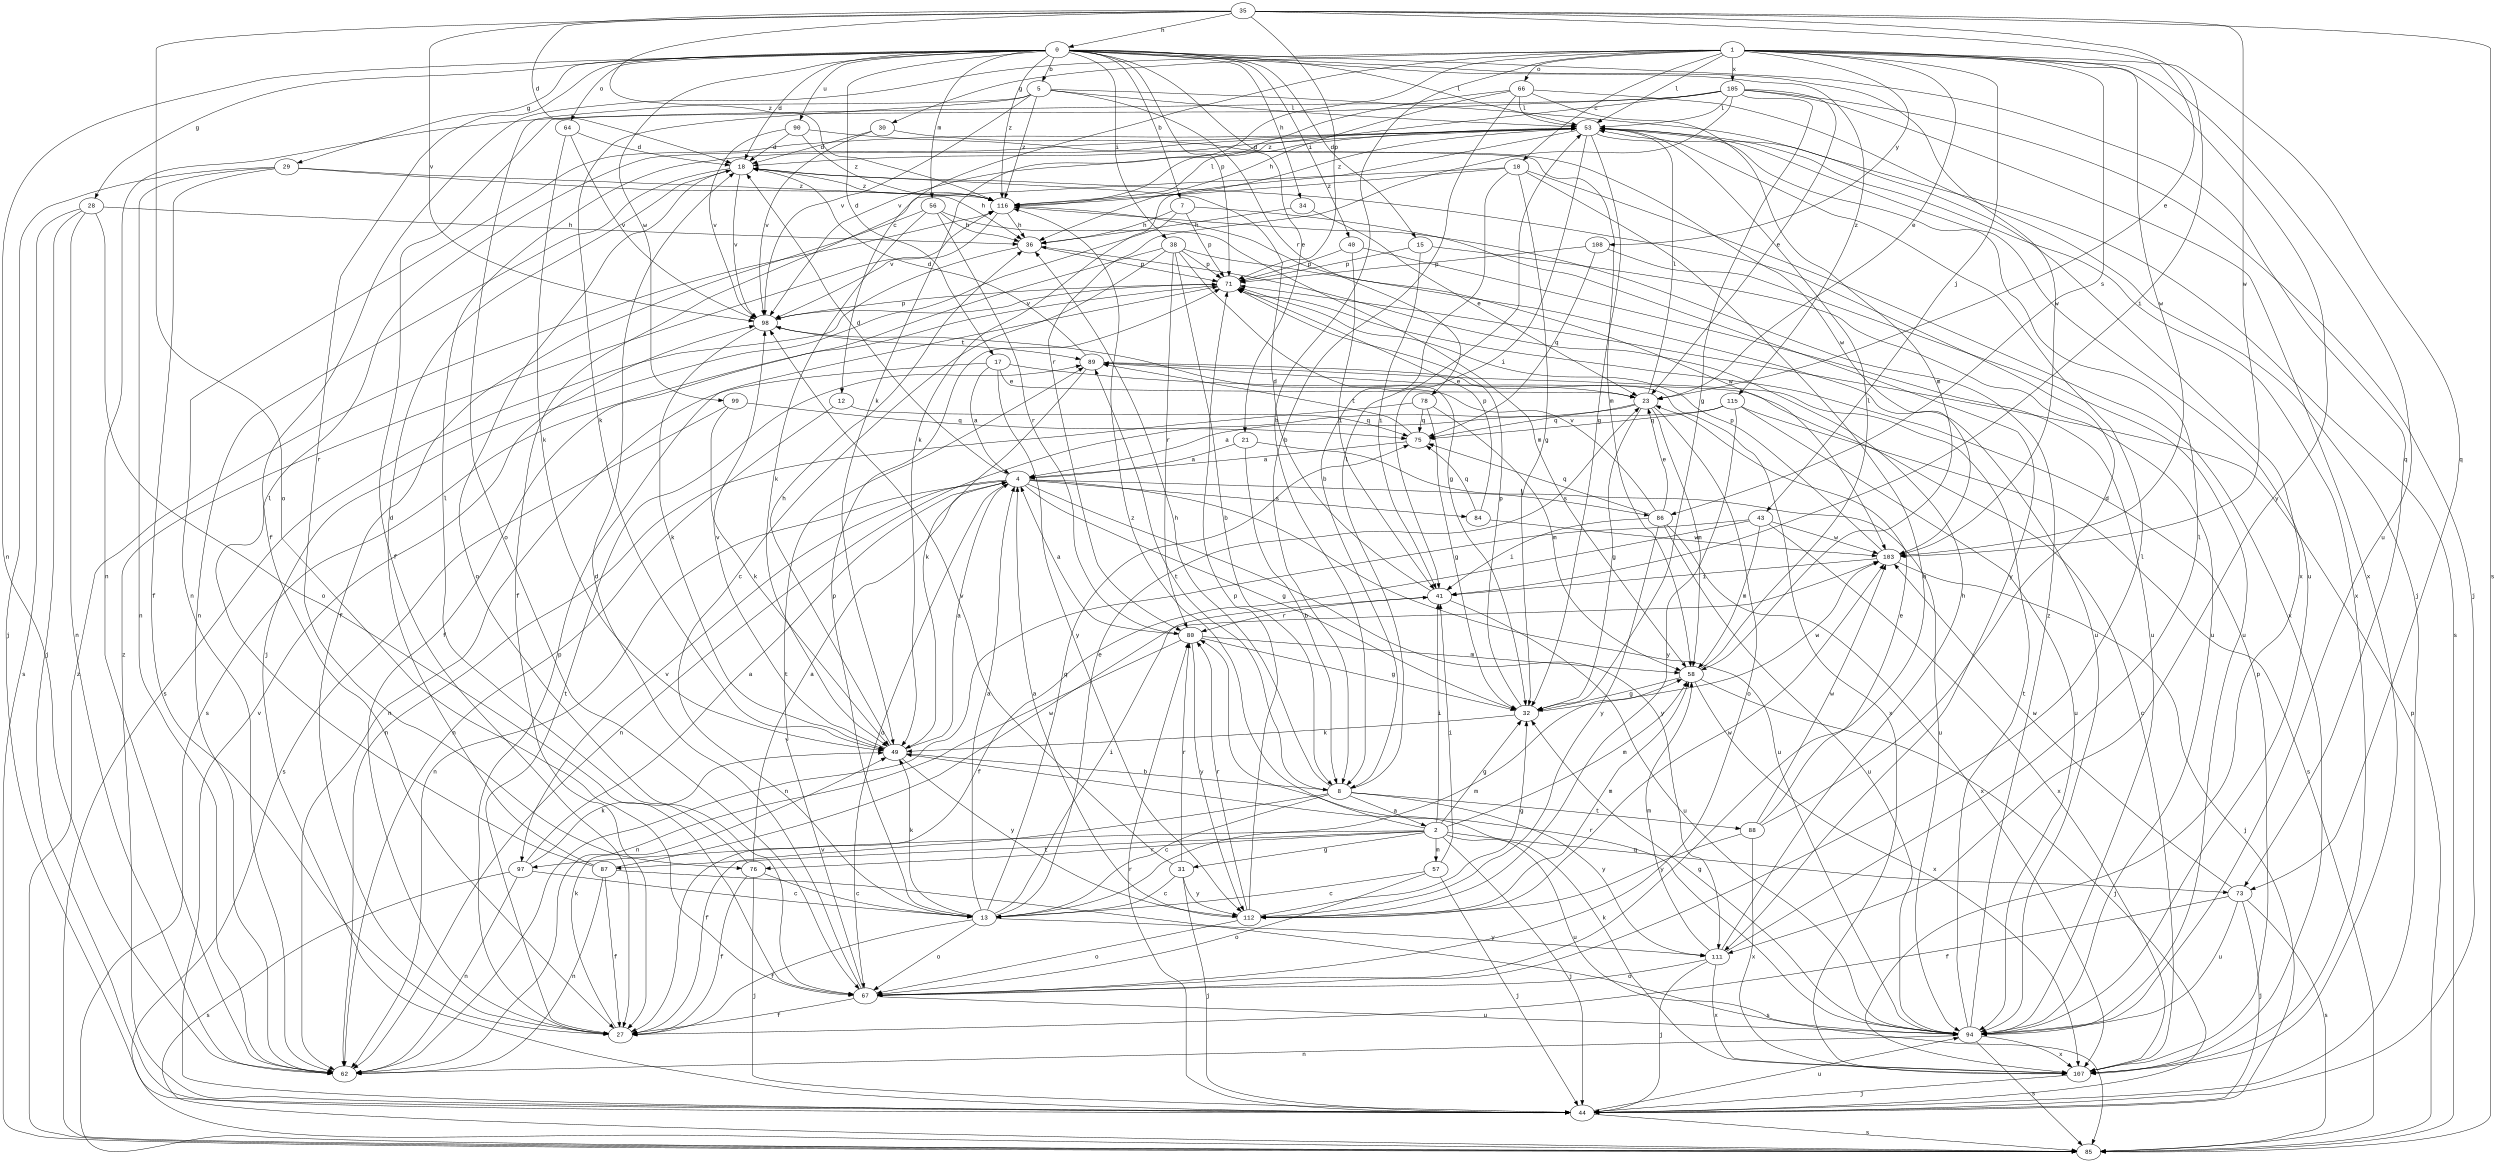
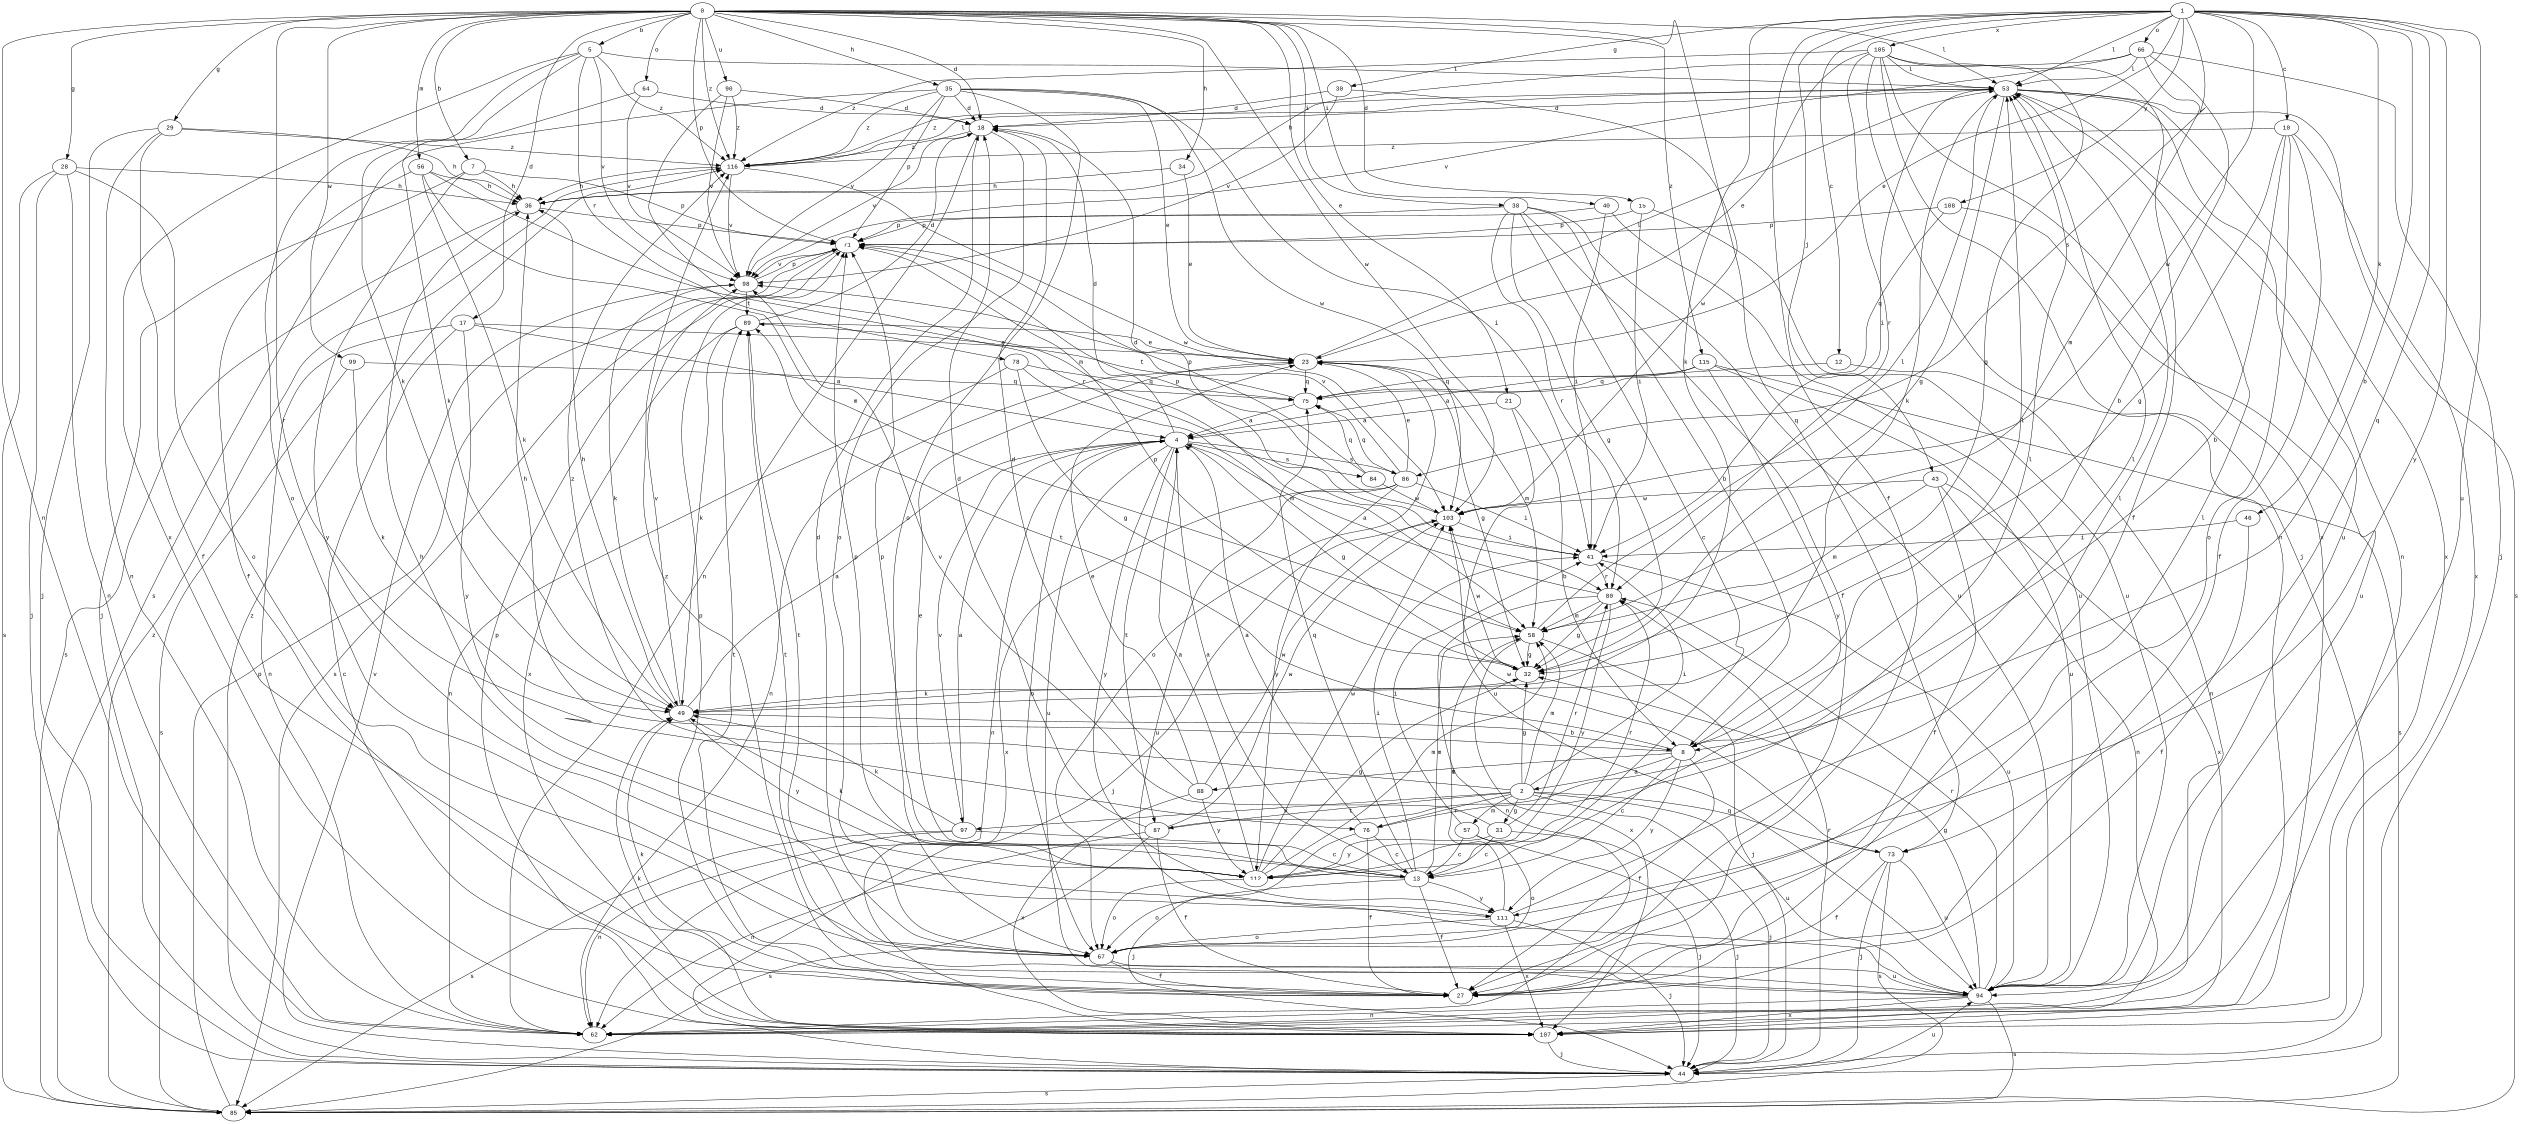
(1152, 30) -> (823, 49)
none -> (2248, 518)
none -> (1124, 631)
